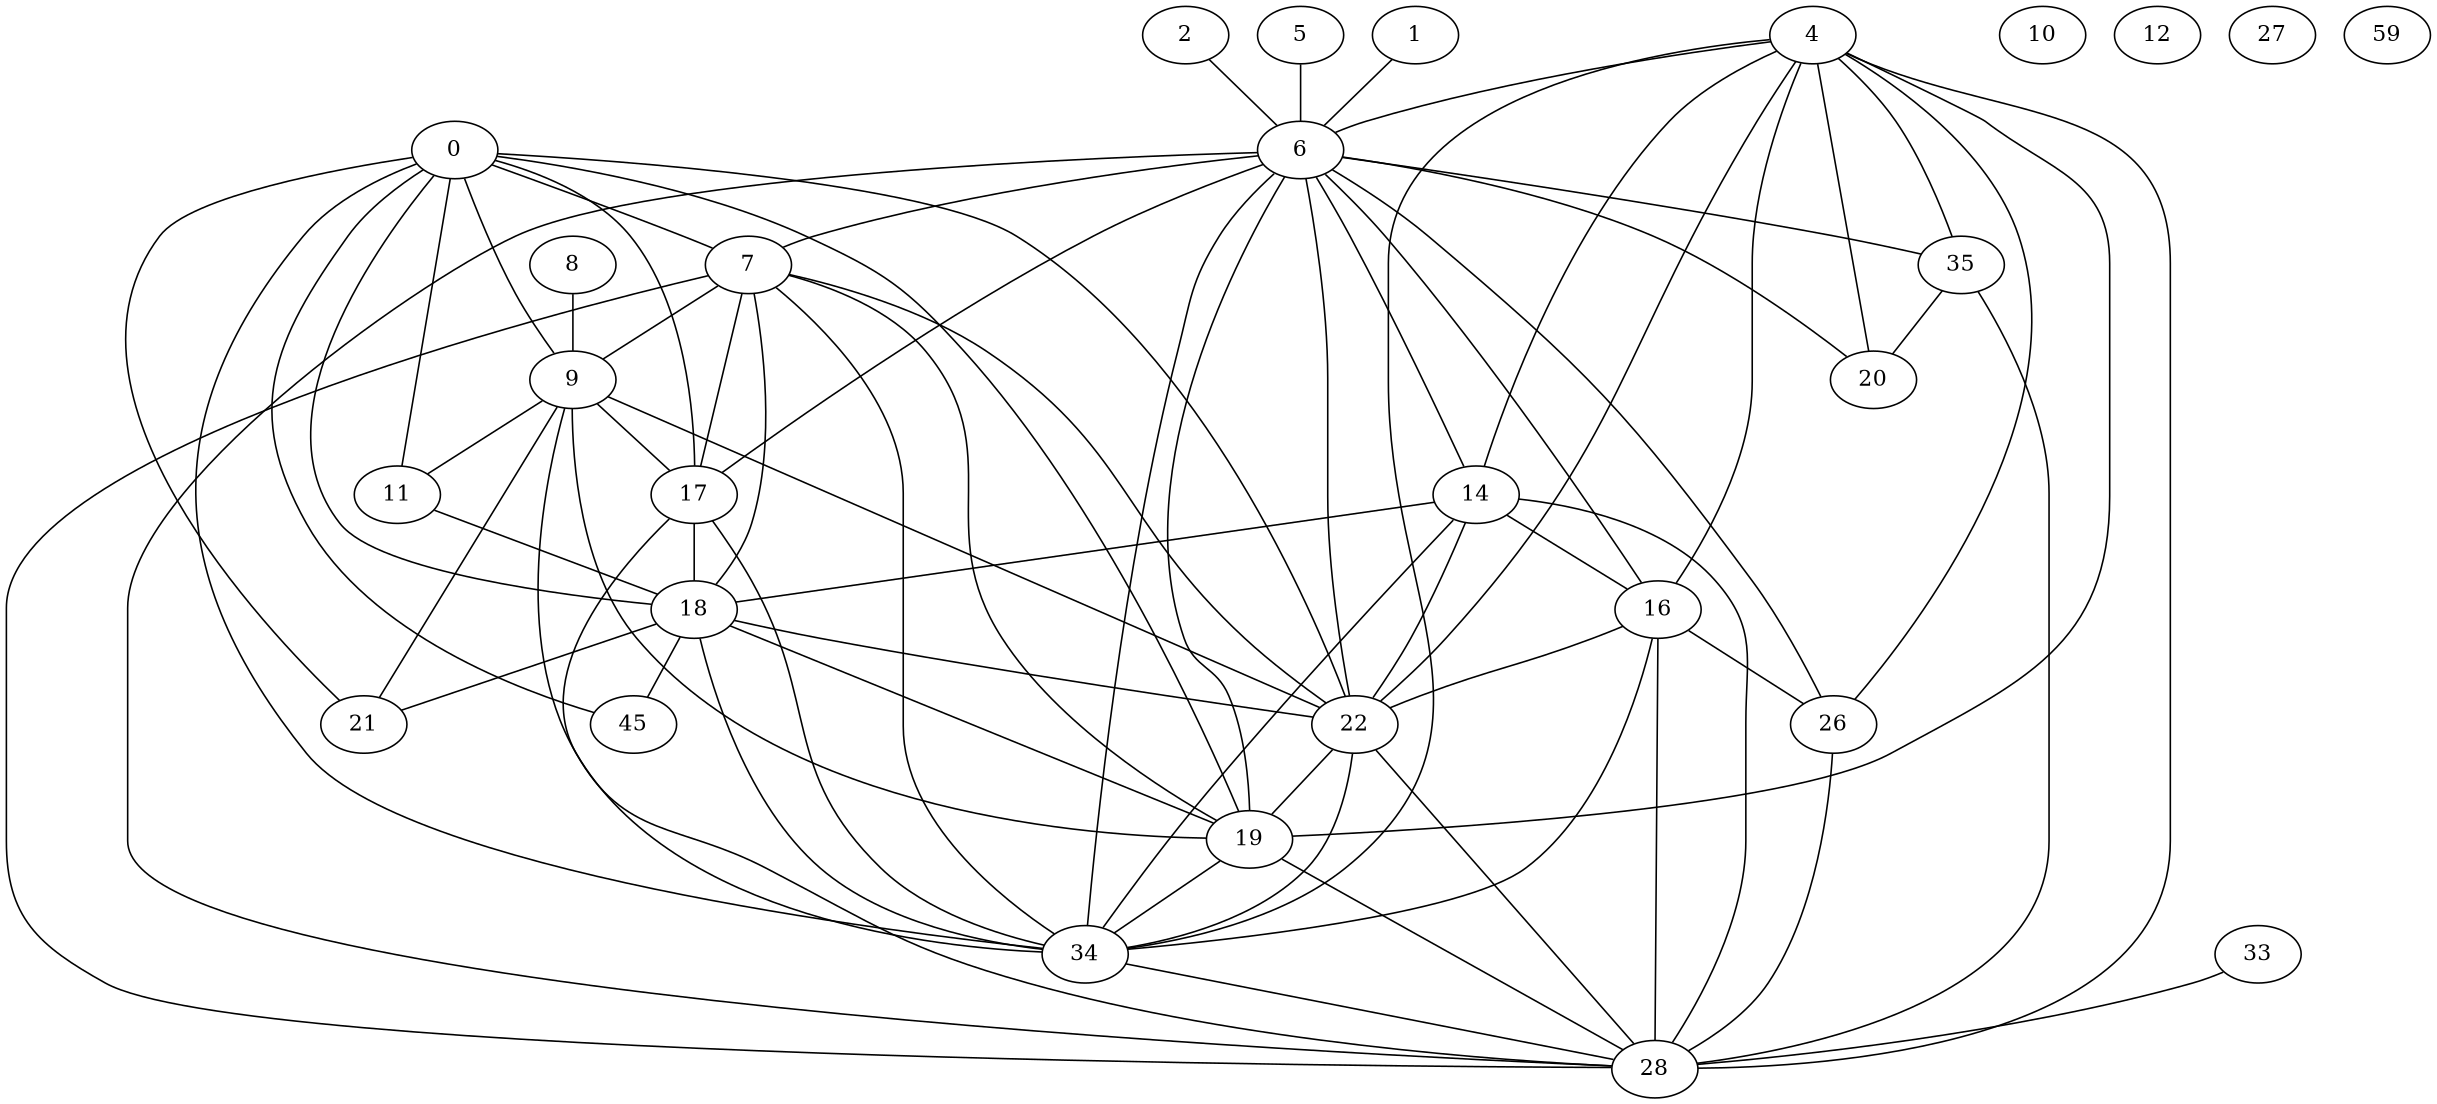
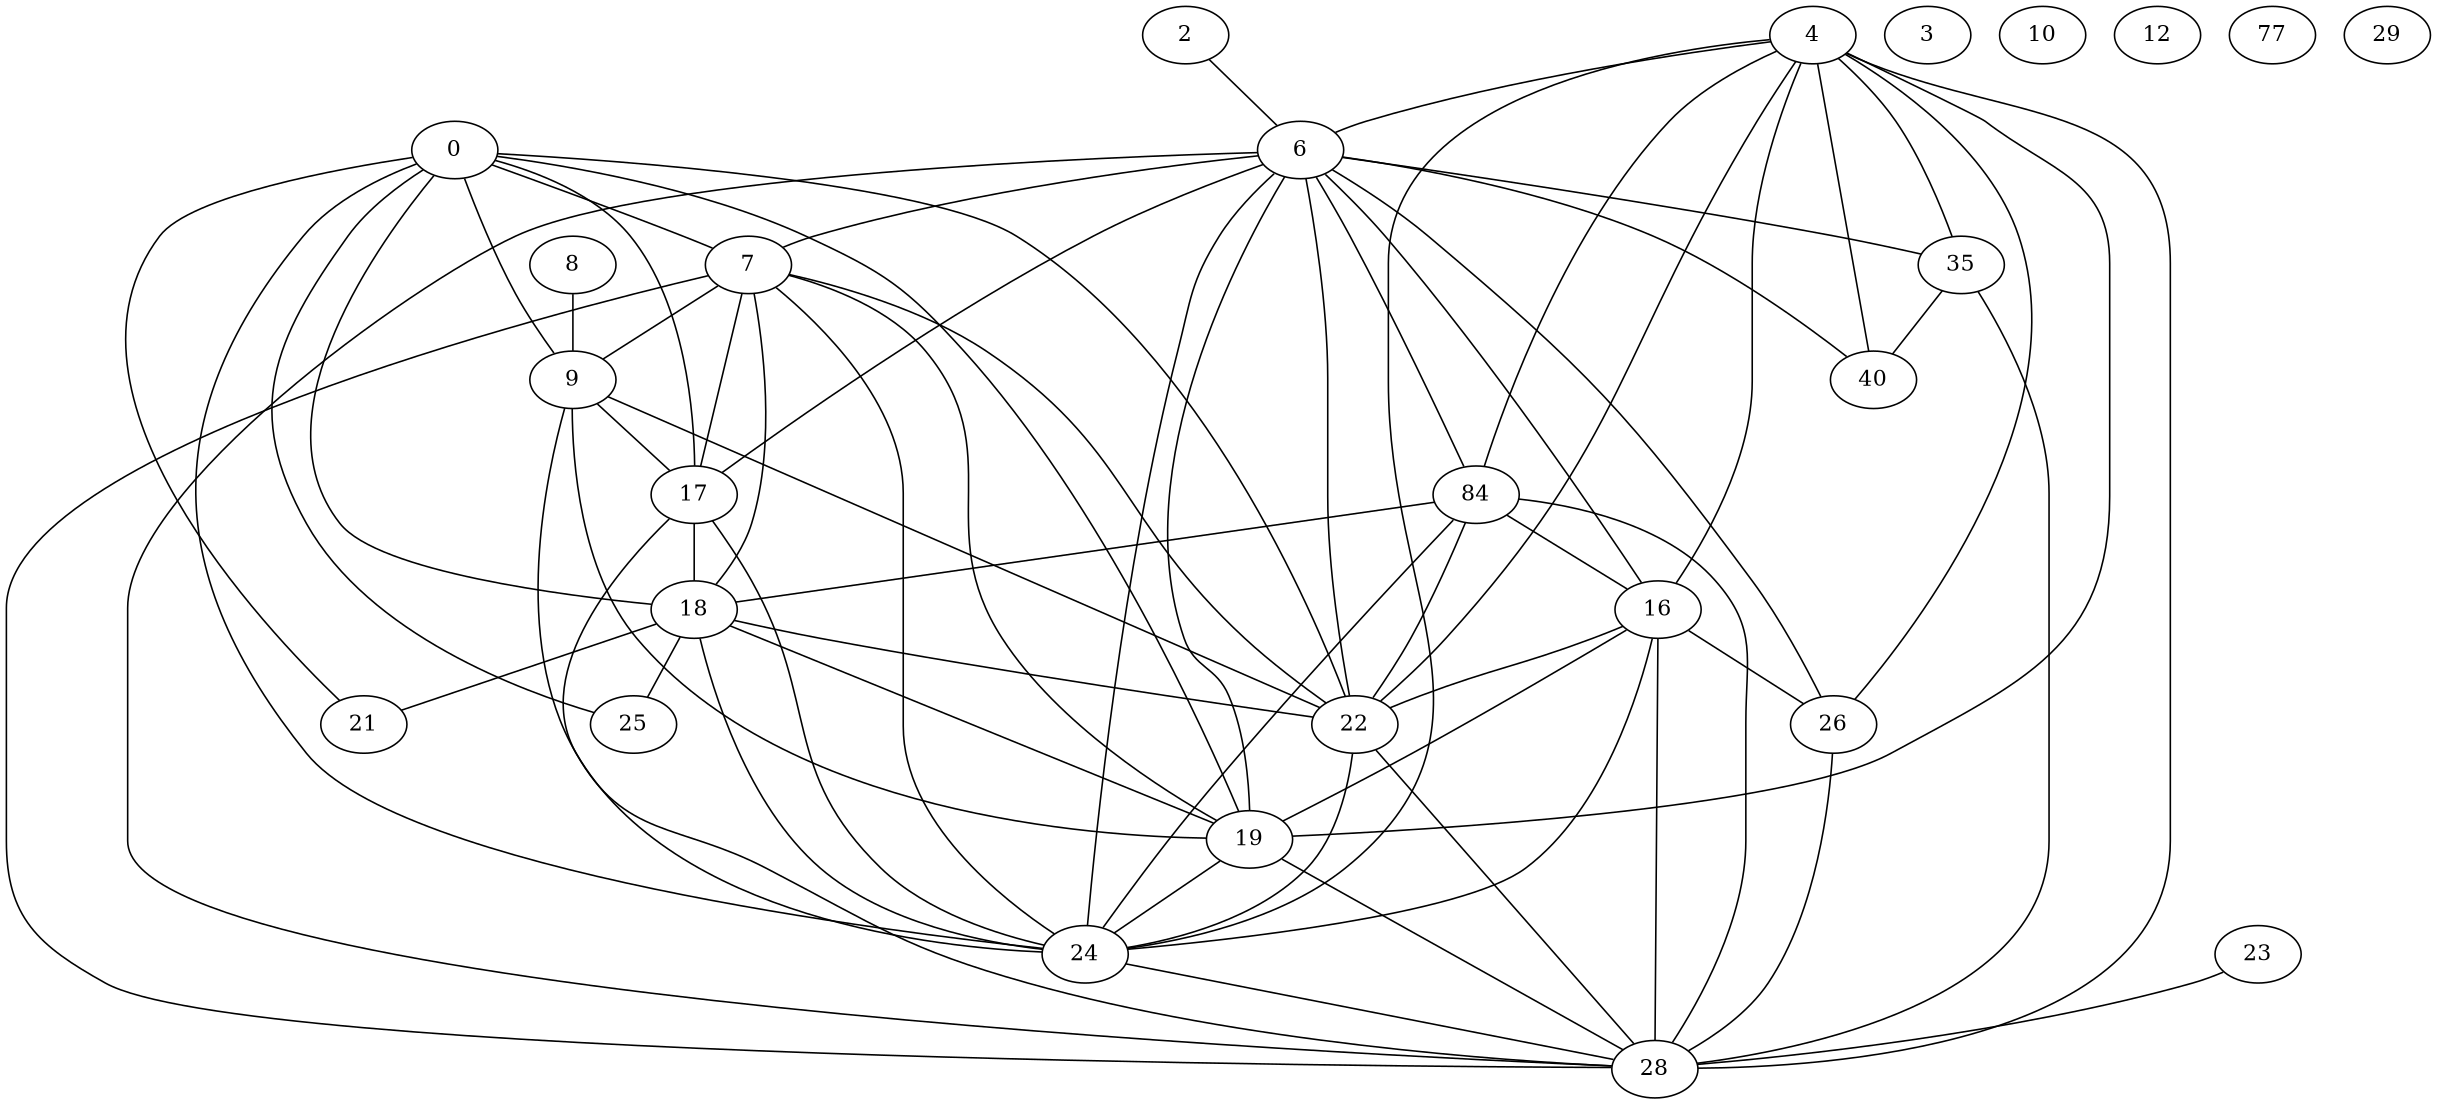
(1301, 35) -> none
(1416, 35) -> none
none -> (1928, 35)
(2272, 35) -> (2272, 35)
(2387, 35) -> (2387, 35)
(1874, 380) -> (1874, 380)
(397, 495) -> none
(1476, 495) -> (1476, 495)
(468, 552) -> none
(634, 725) -> (634, 725)
(1302, 782) -> (1456, 729)
(1085, 954) -> (1085, 954)
(2258, 954) -> (2258, 954)
